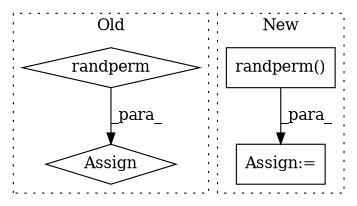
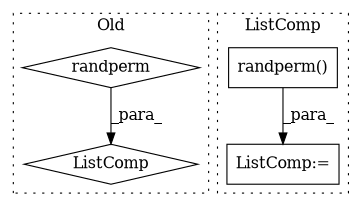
(281, 26) -> (283, 26)
(111, 164) -> (111, 164)
(281, 164) -> (283, 164)
